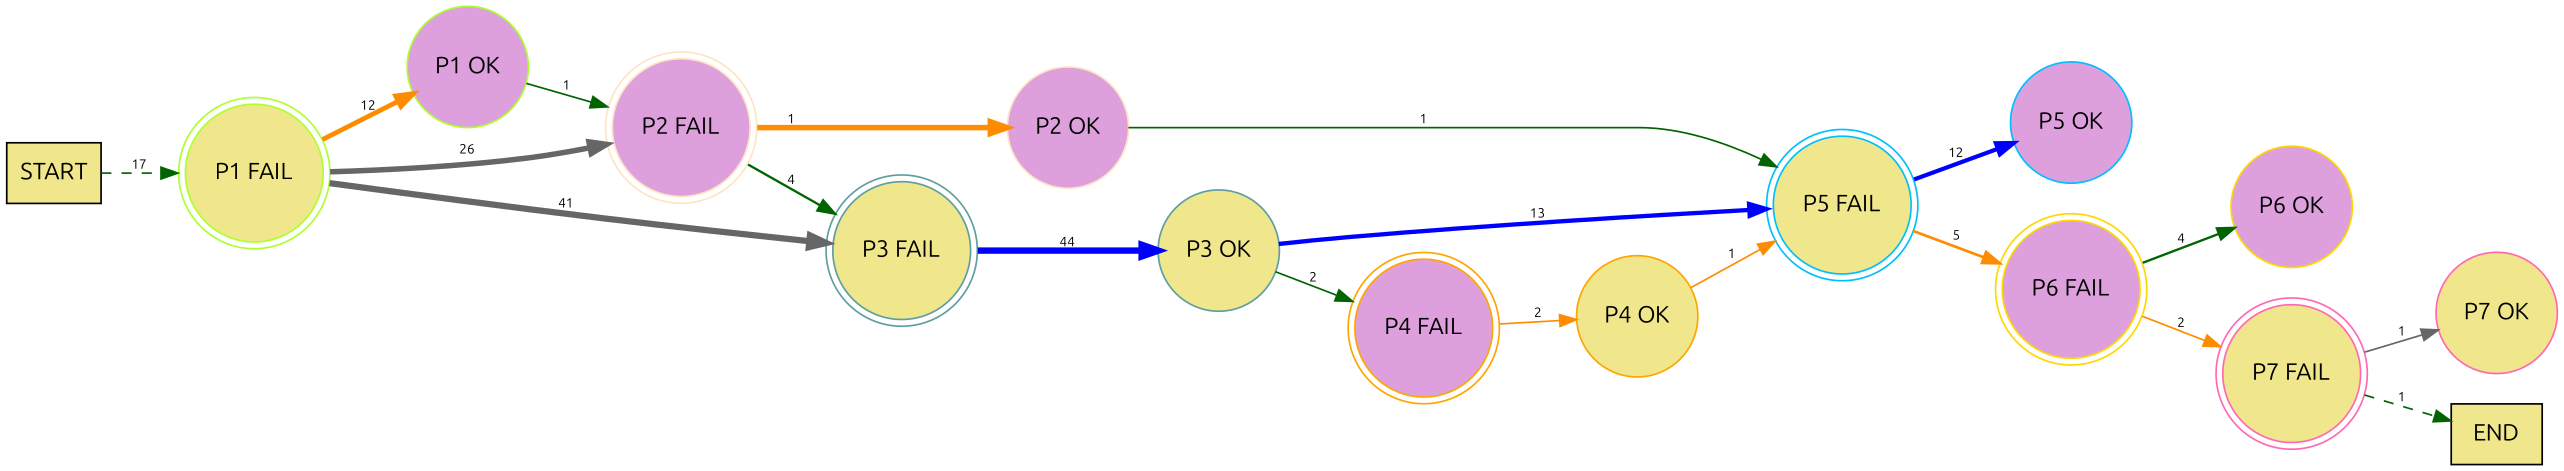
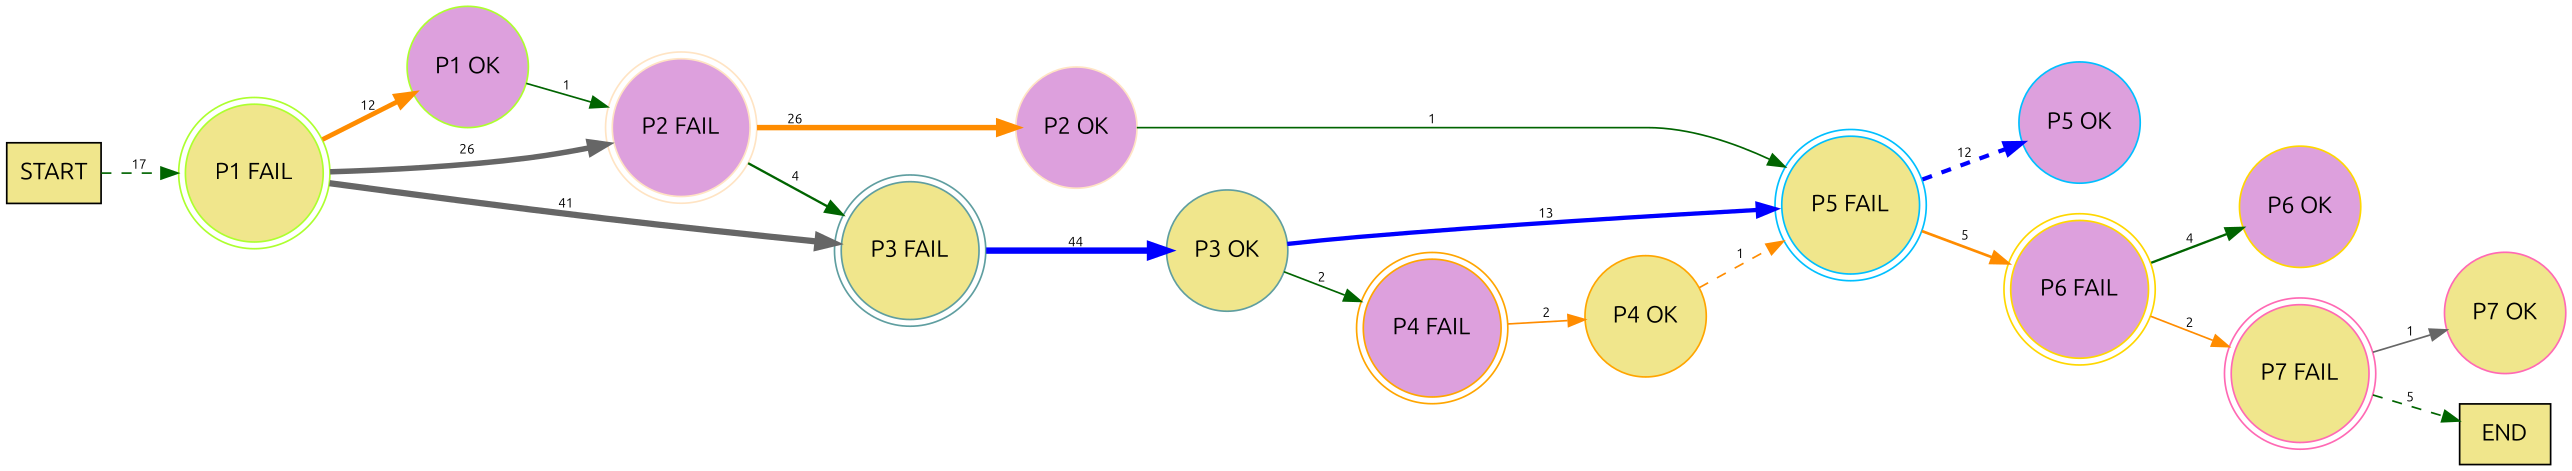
(791, 120) -> (796, 120)
(1956, 164) -> (1964, 164)
(1725, 269) -> (1734, 269)
(2402, 398) -> (2410, 398)
